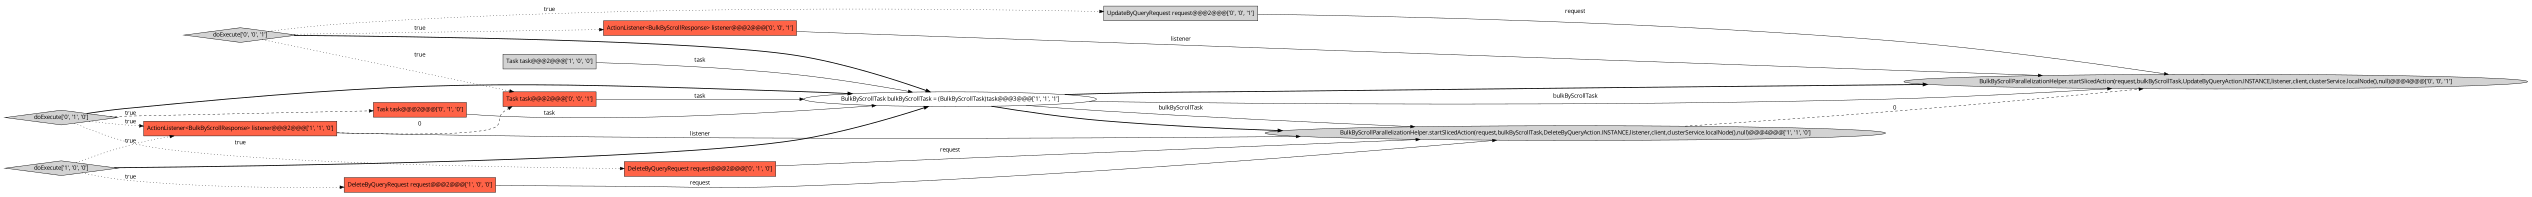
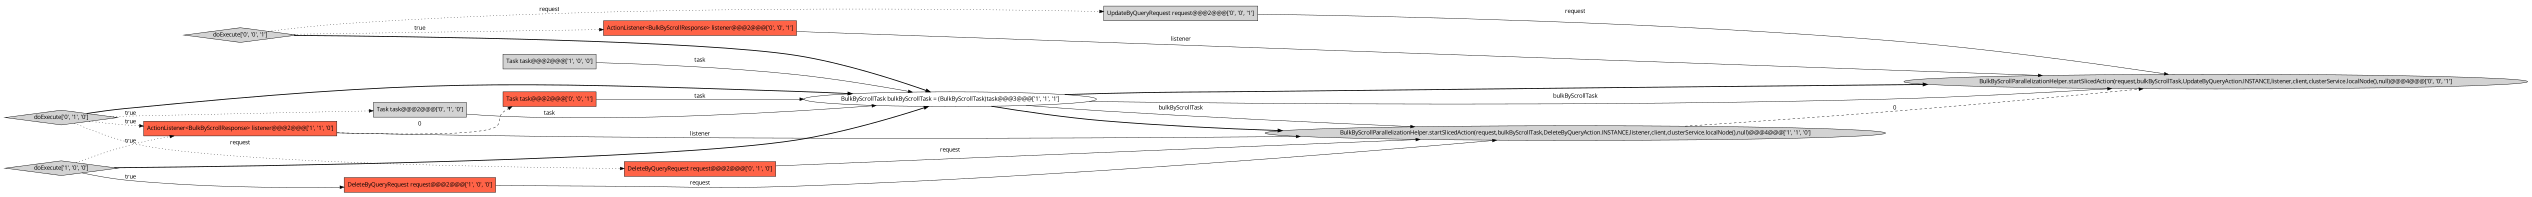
(550, 10) -> (550, 10)
(386, 65) -> none
(420, 110) -> (420, 110)
(239, 114) -> (239, 114)
(240, 143) -> (240, 143)
(210, 186) -> (210, 186)
